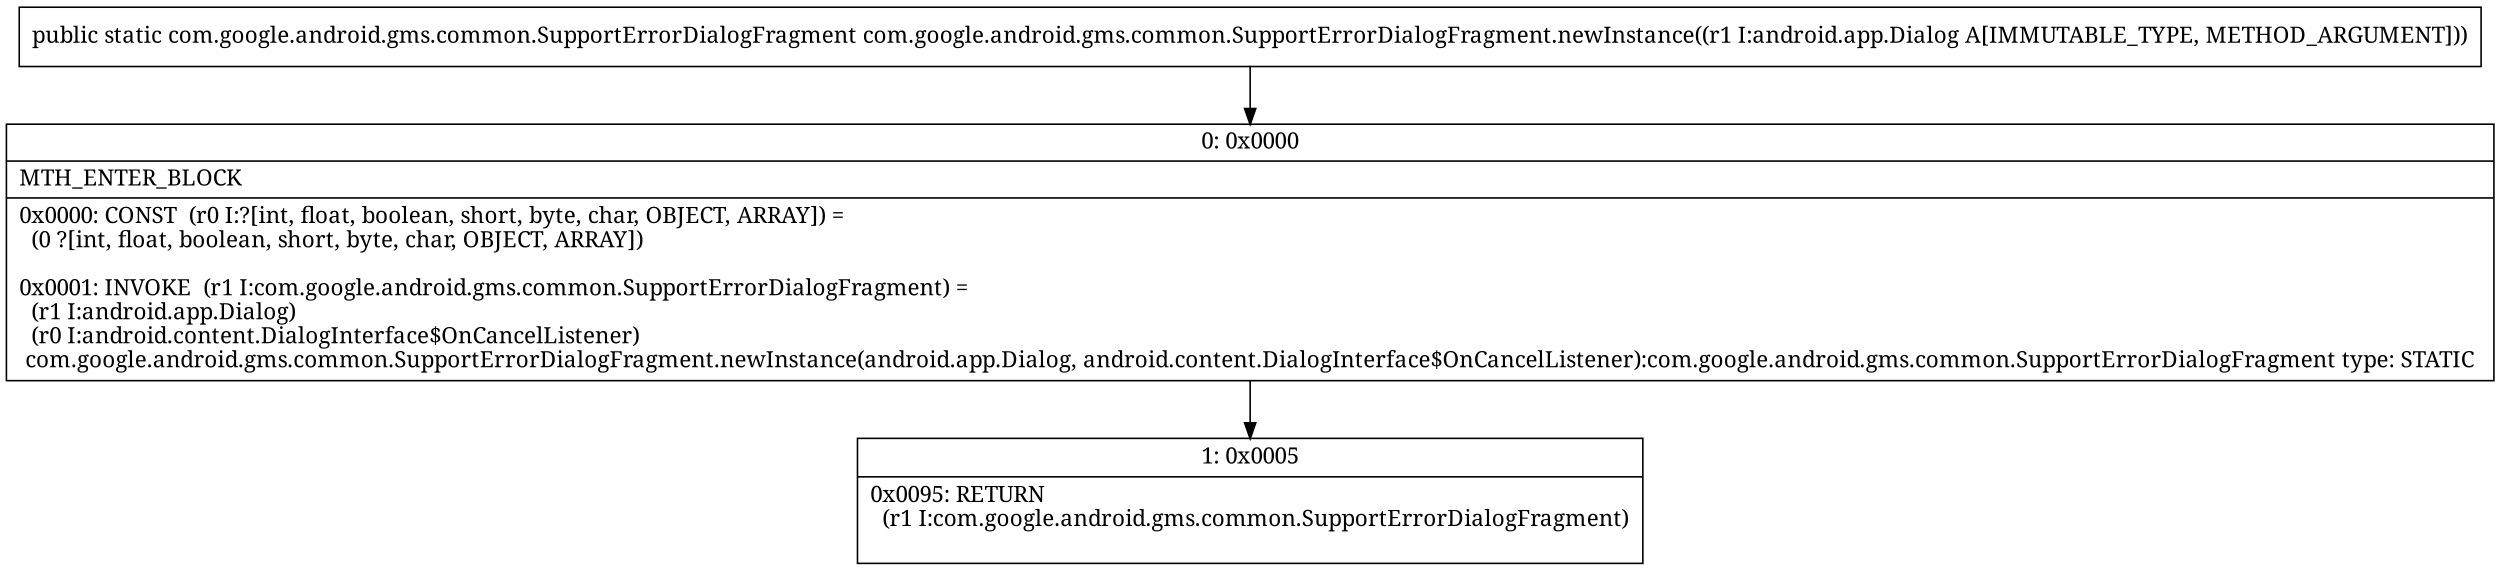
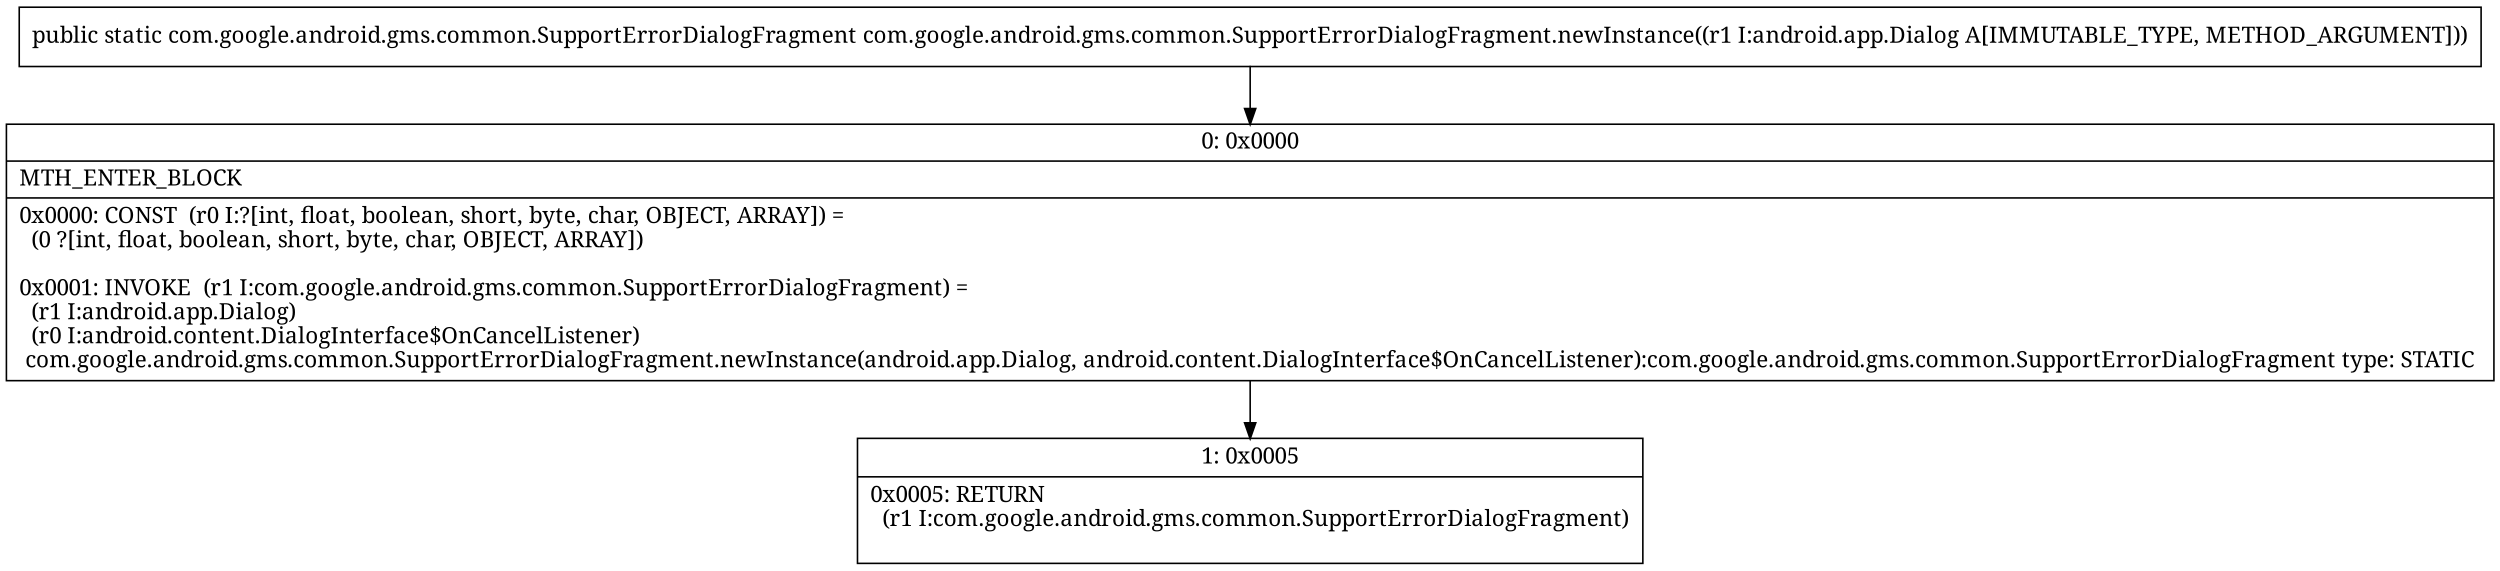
(964, 495) -> (964, 495)
